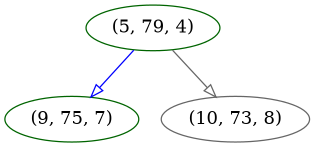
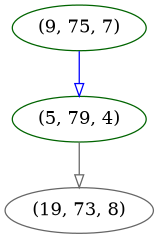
(117, 69) -> (79, 67)
(235, 119) -> (79, 210)
